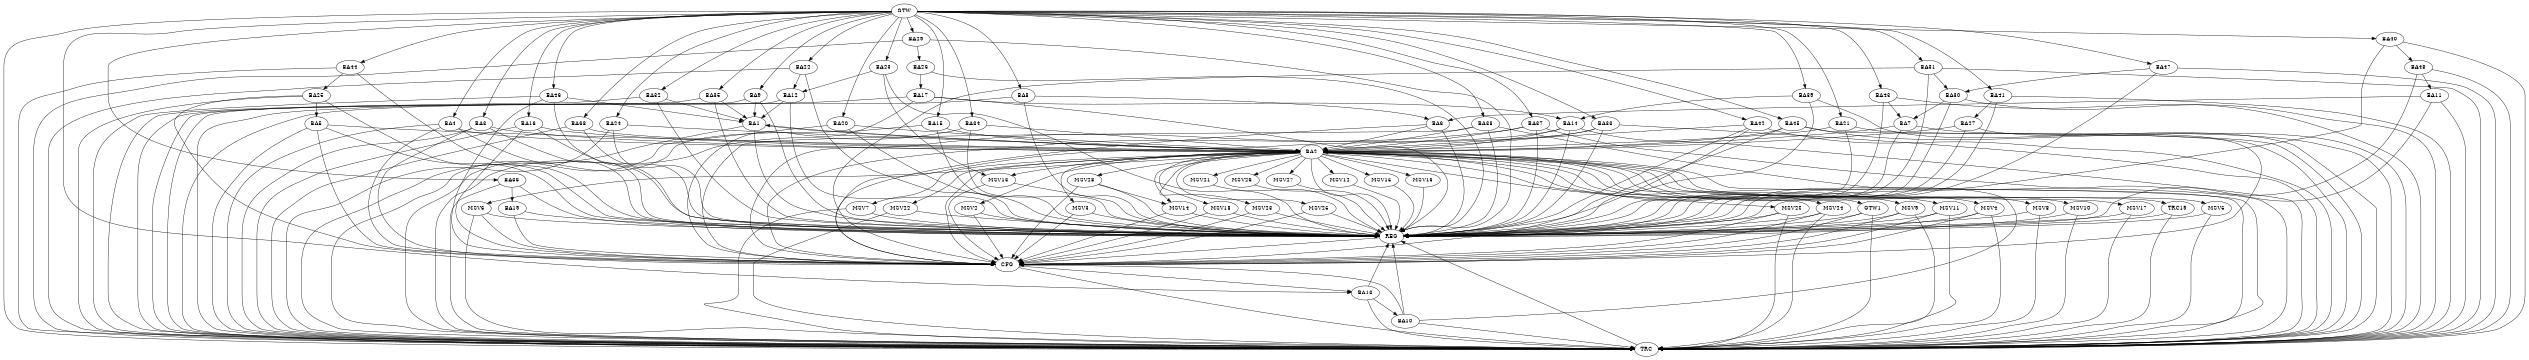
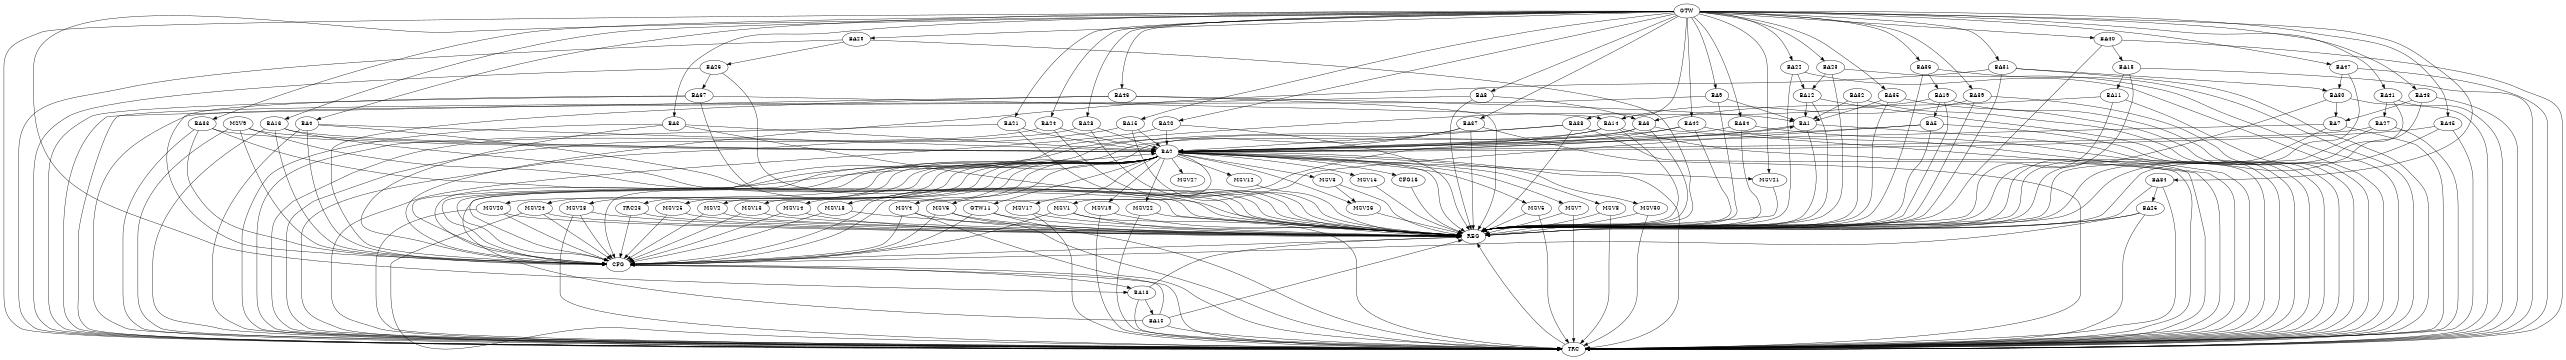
(772, 32) -> (1767, 72)
(350, 67) -> (2160, 180)
(2419, 67) -> (2127, 67)
(921, 96) -> (699, 96)
(316, 108) -> (1937, 109)
(579, 124) -> (1086, 124)
(924, 141) -> (2381, 323)
(1423, 180) -> (1408, 180)
(1579, 187) -> (700, 147)
(1346, 192) -> none
(1136, 196) -> (962, 339)
(1262, 208) -> (632, 208)
(1873, 208) -> (1062, 208)
(1950, 208) -> (981, 208)
(2081, 208) -> (1650, 208)
(2178, 208) -> (1102, 208)
(1043, 238) -> (1344, 193)
(1892, 250) -> none
none -> (2220, 282)
none -> (34, 299)
none -> (2322, 323)
